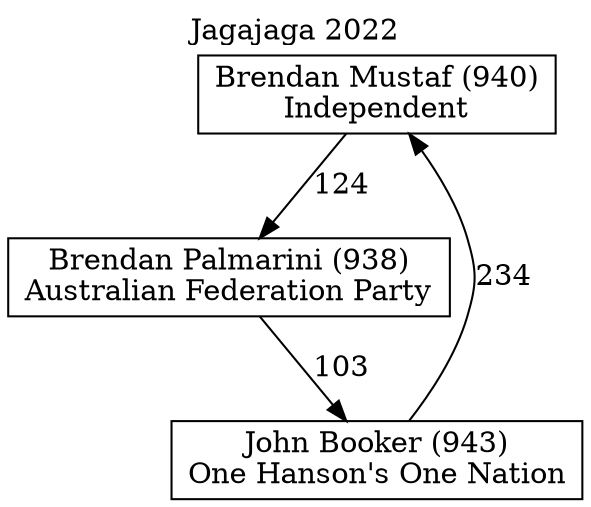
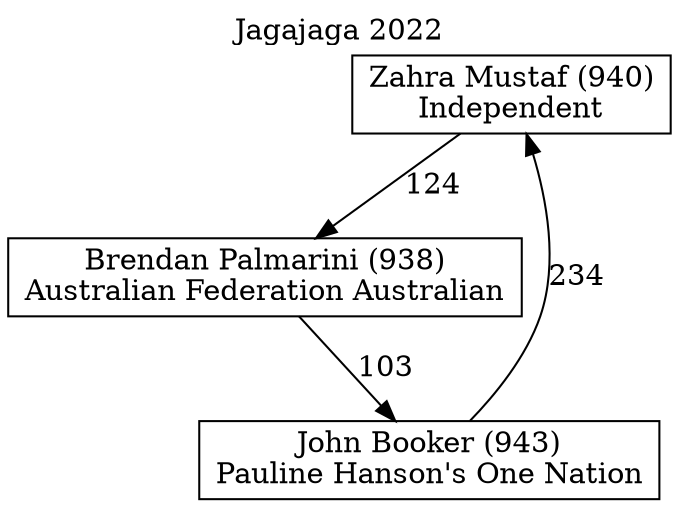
(377, 94) -> (511, 94)
(229, 277) -> (265, 277)
(377, 460) -> (429, 460)
